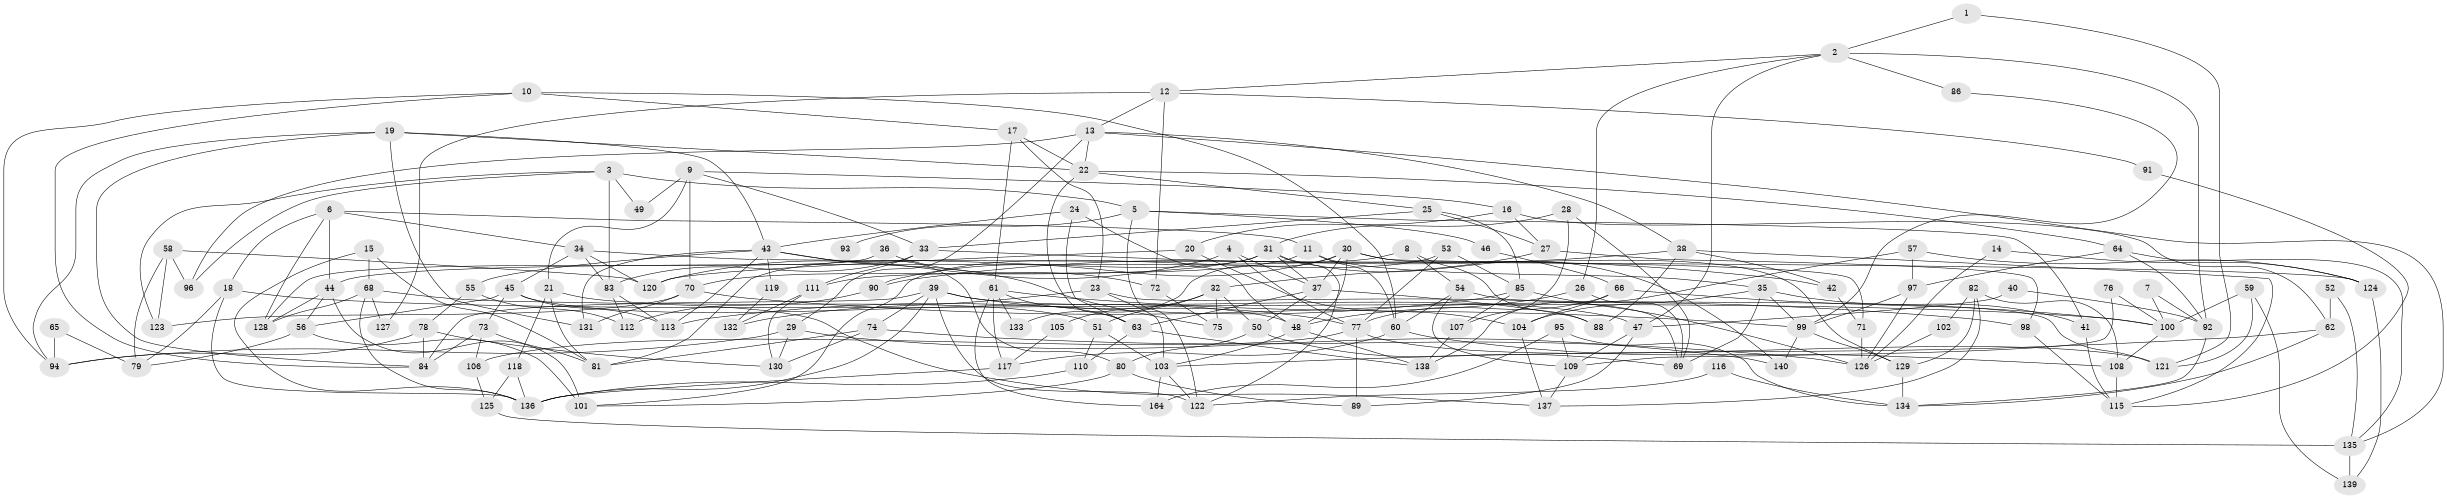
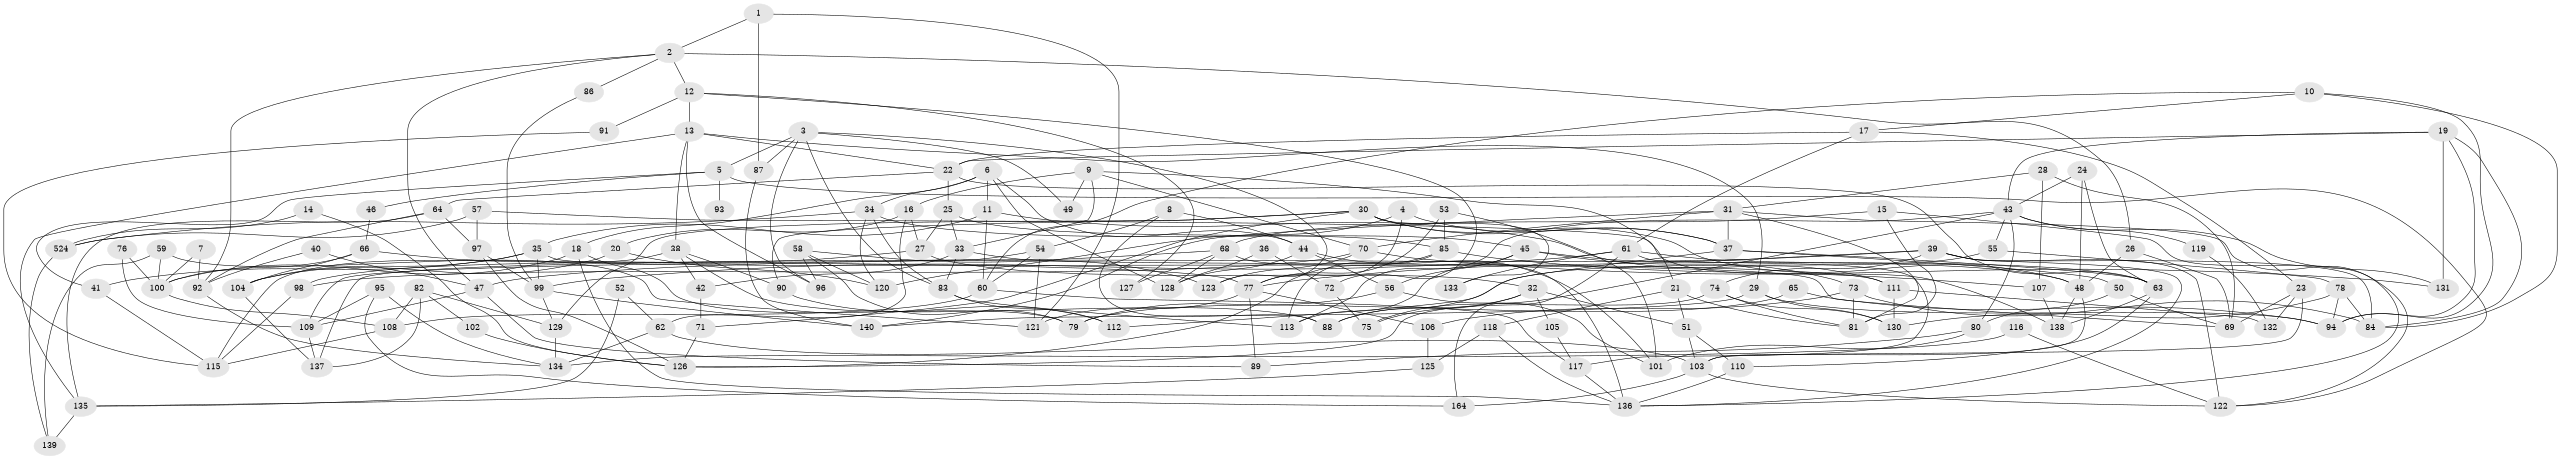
none -> (759, 171)
(2371, 289) -> (61, 249)
(1236, 308) -> (1430, 308)
